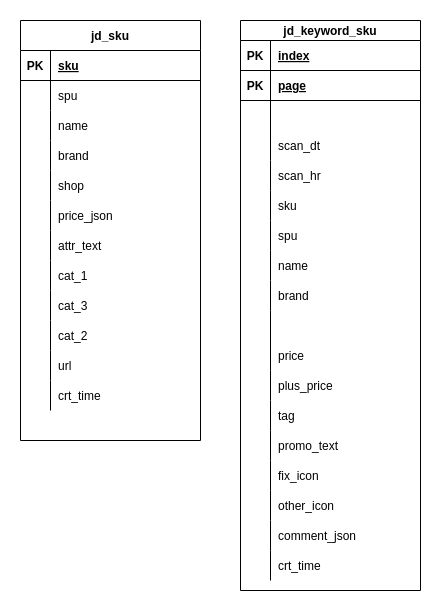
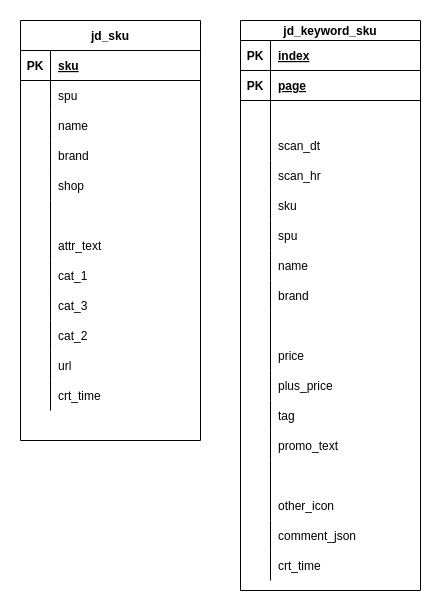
(126, 216) -> none
(346, 476) -> none
